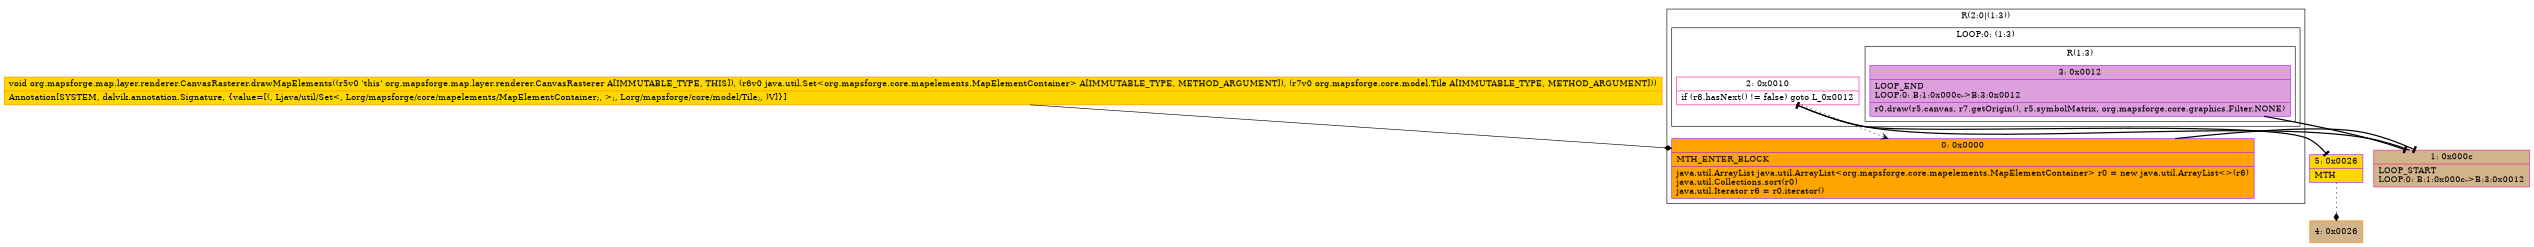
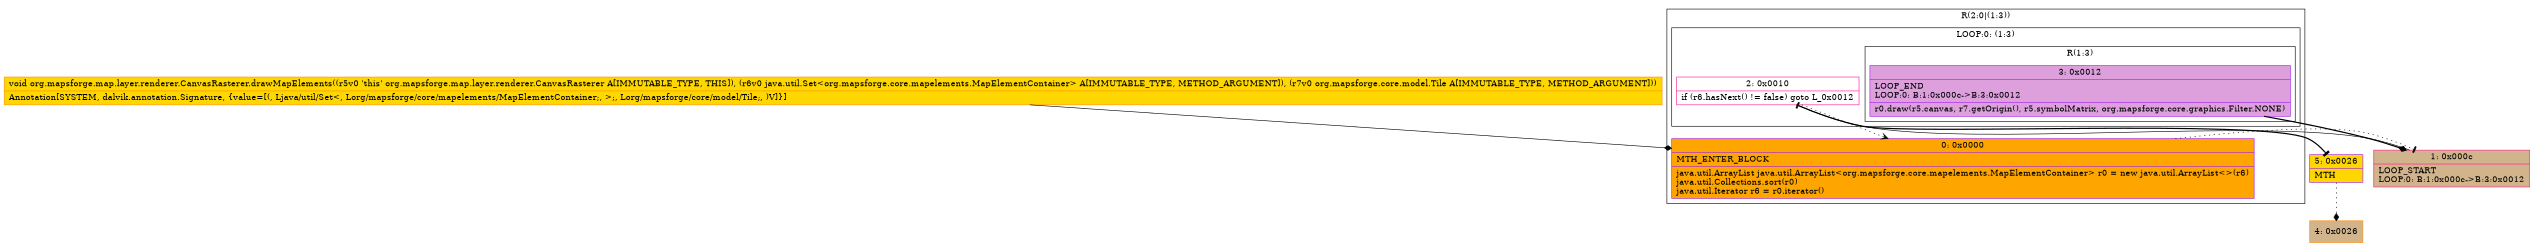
(2310, 125) -> (2332, 130)
(2355, 131) -> (2355, 131)
(2104, 133) -> (2104, 133)
